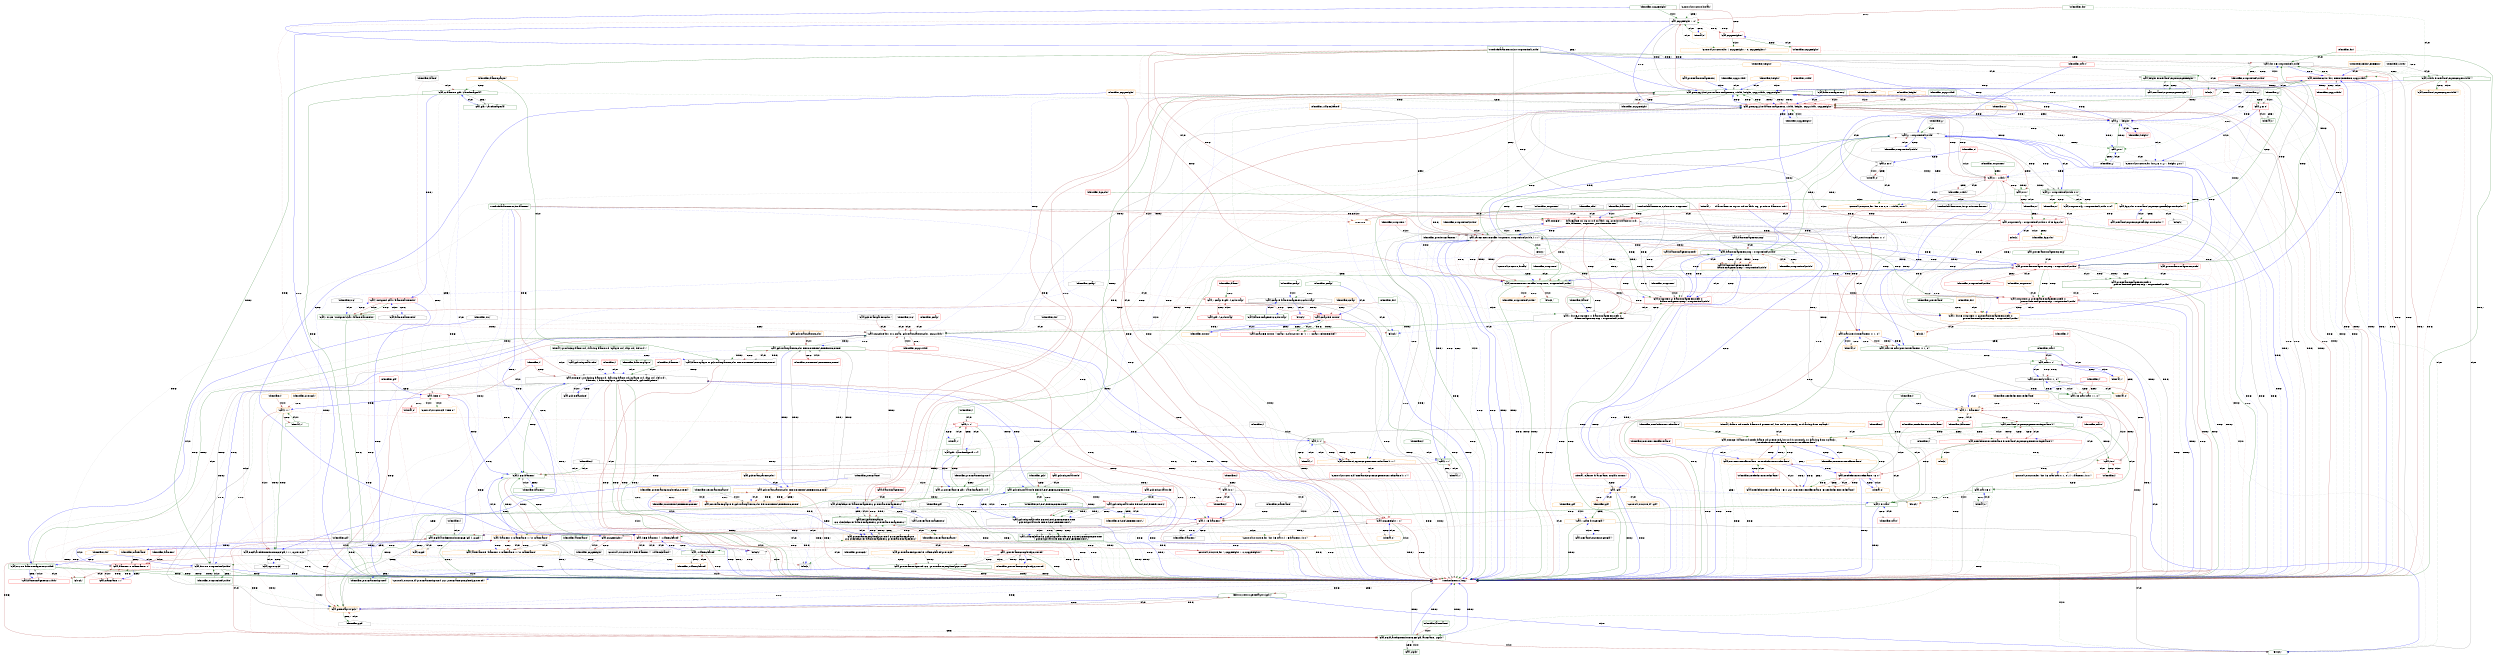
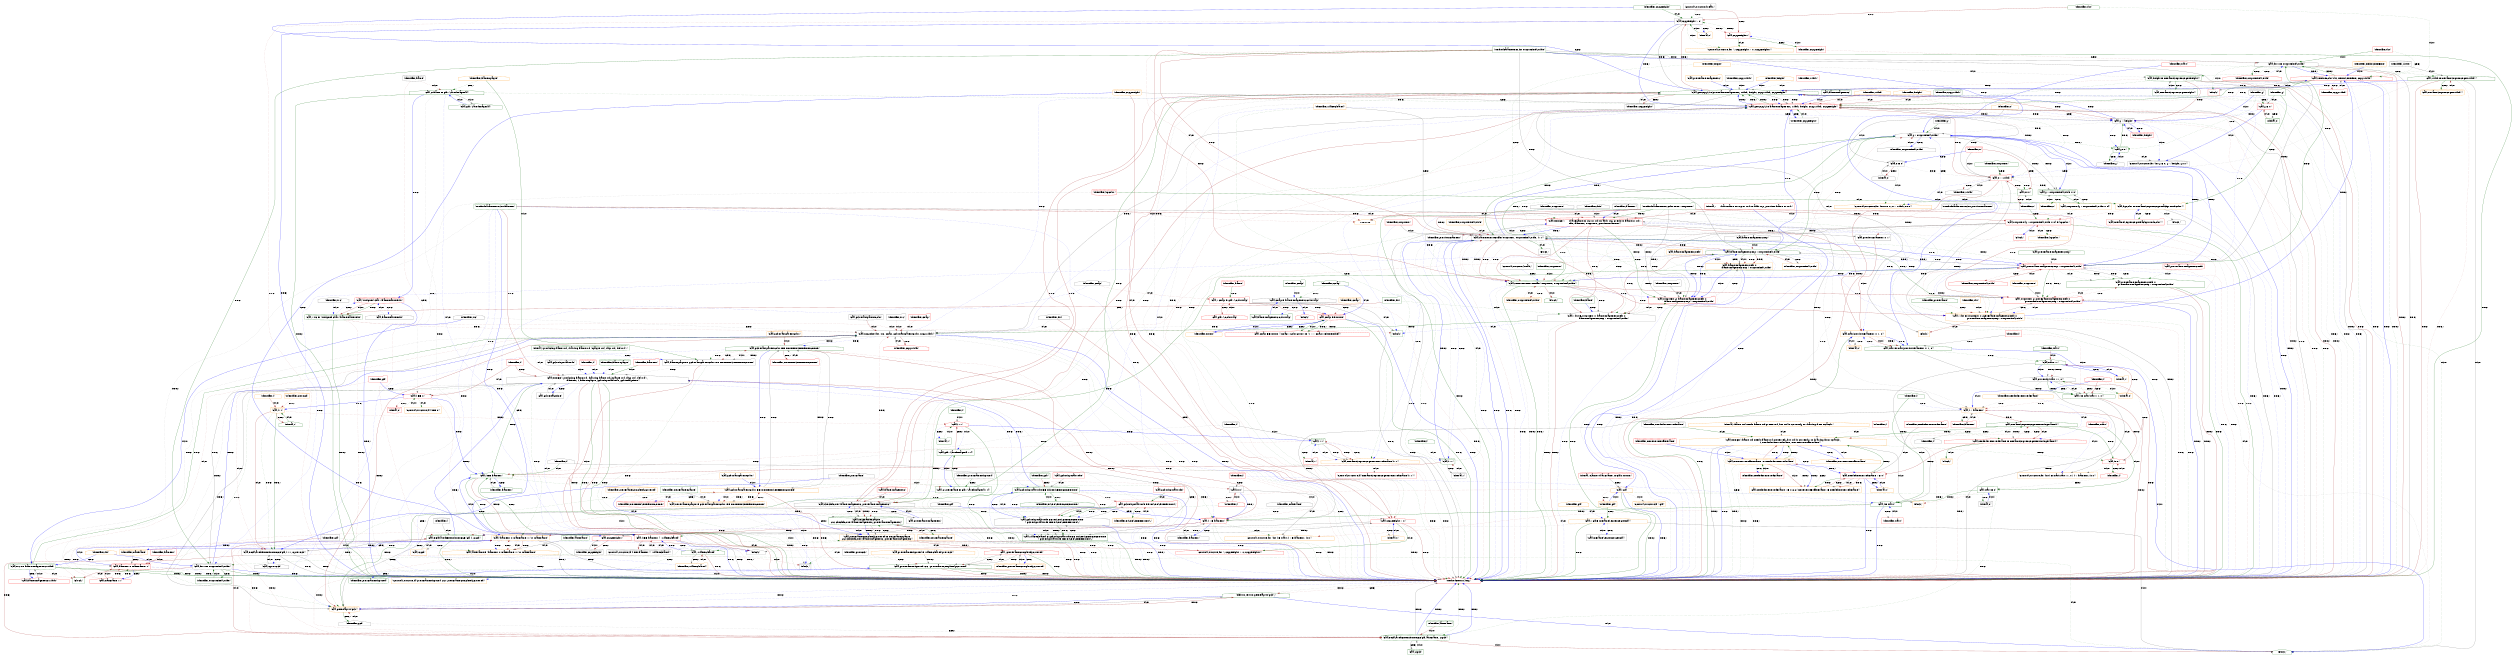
(483, 100) -> (471, 100)
(866, 504) -> (855, 504)
(1590, 521) -> (1608, 521)
